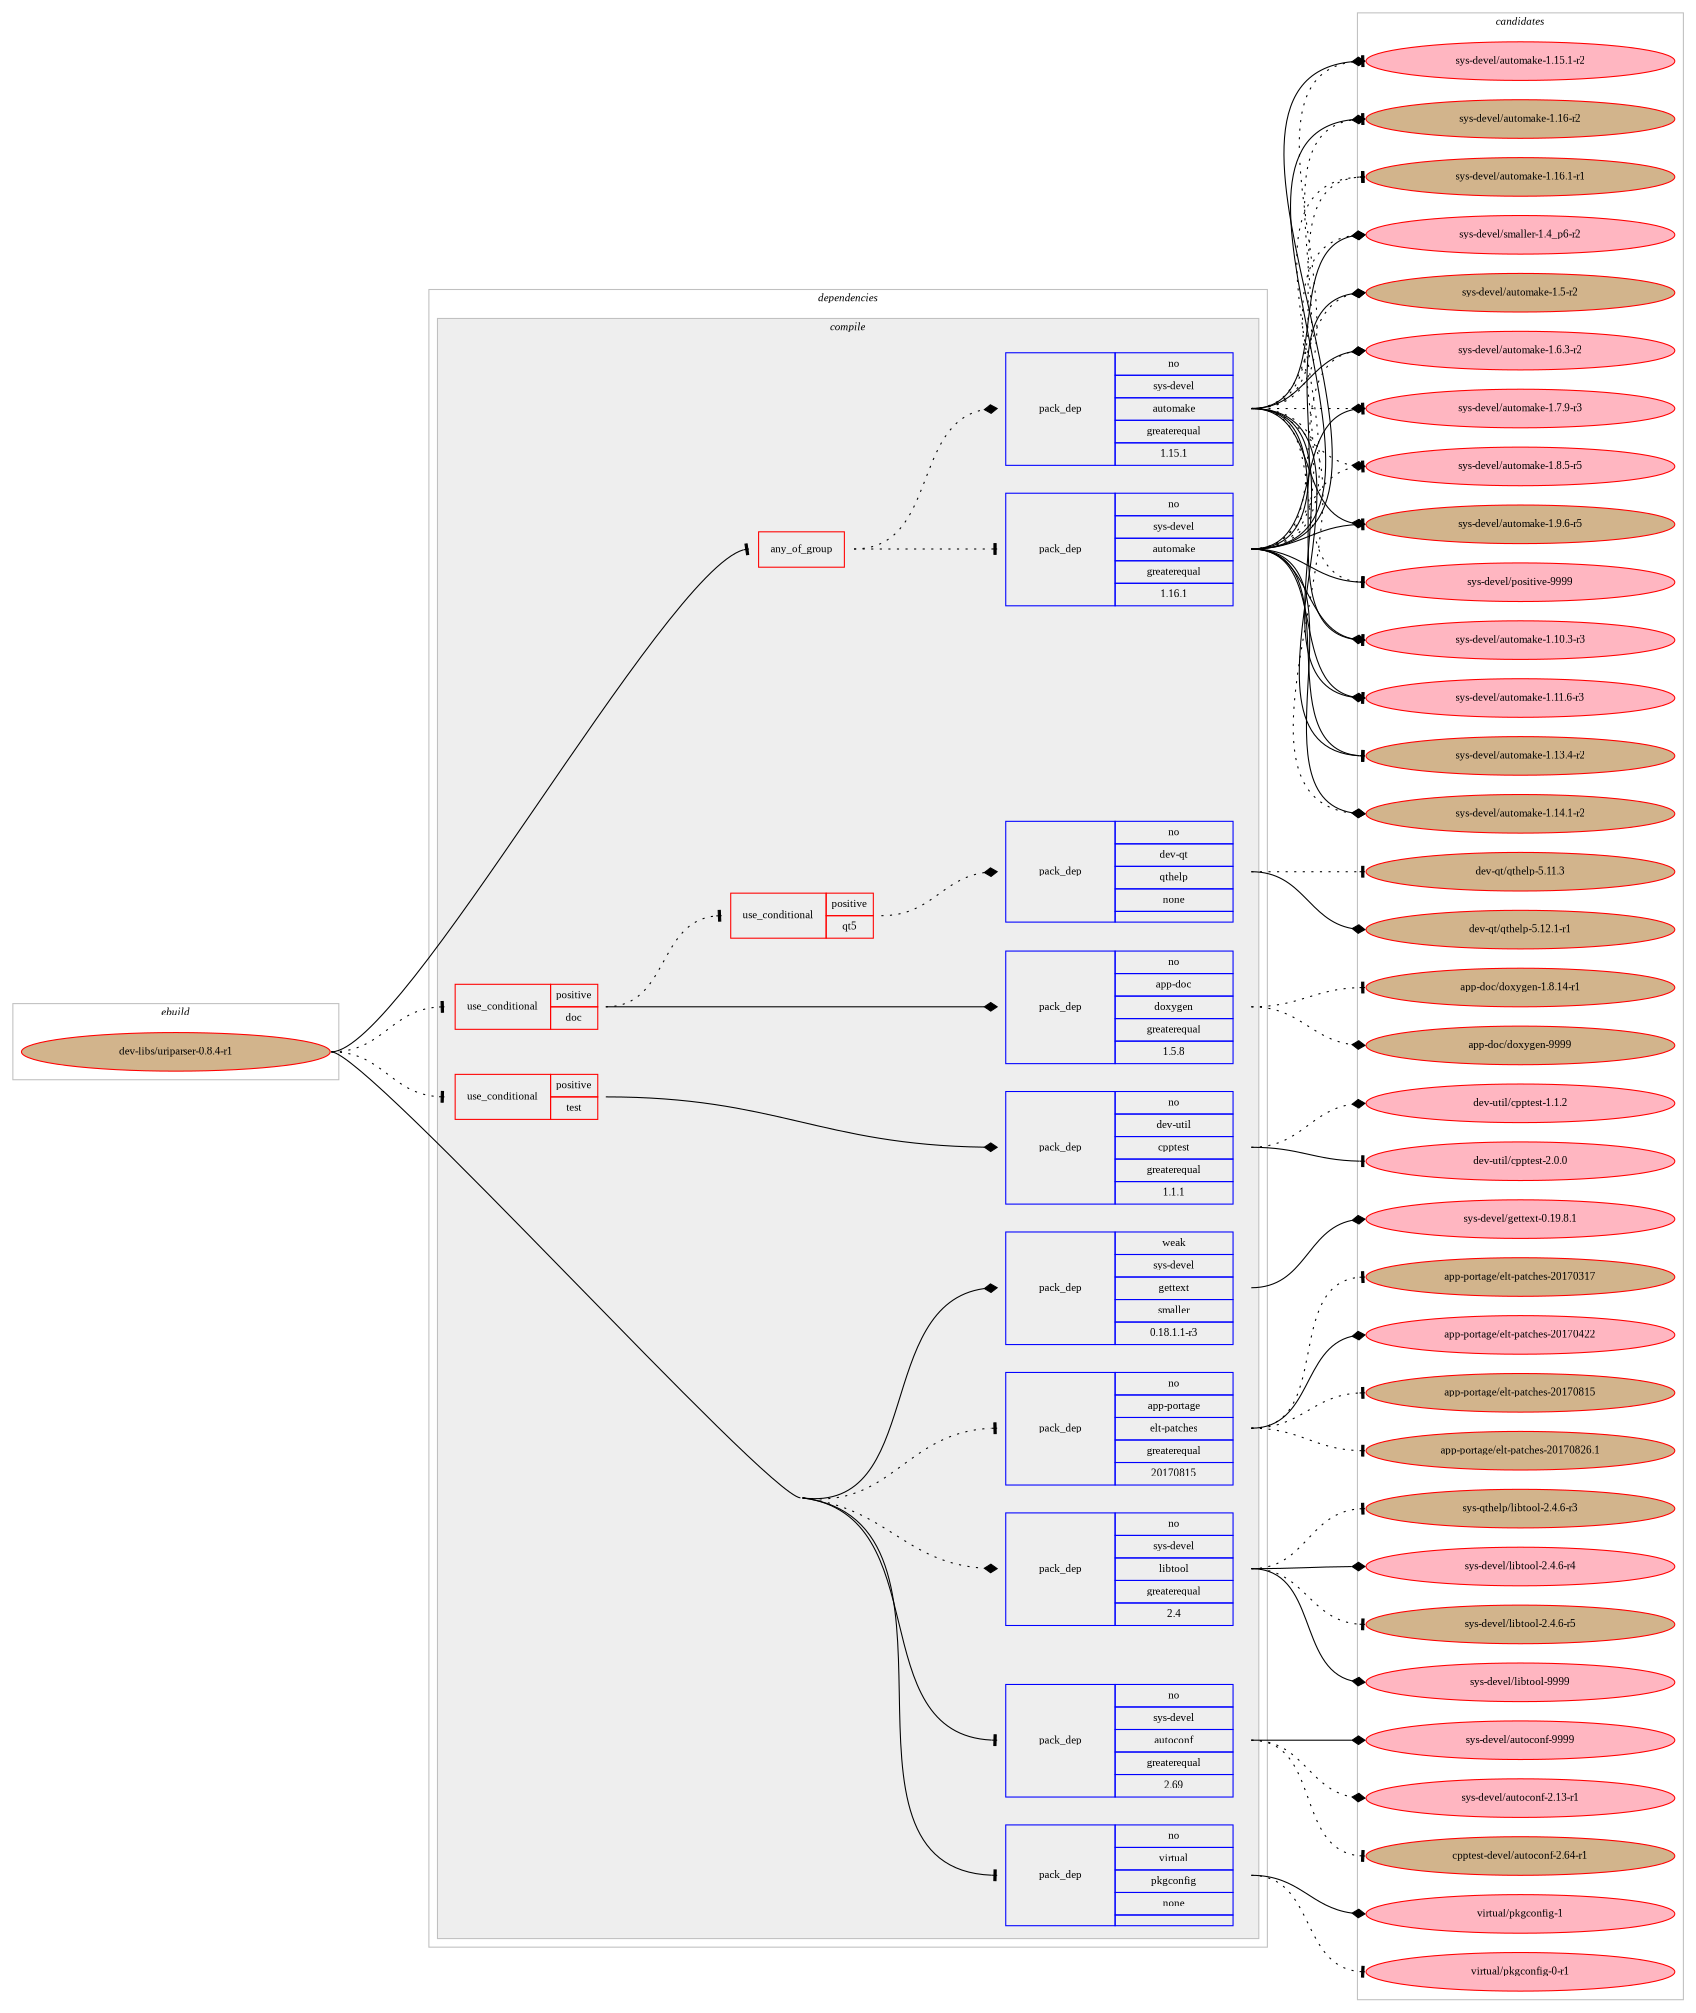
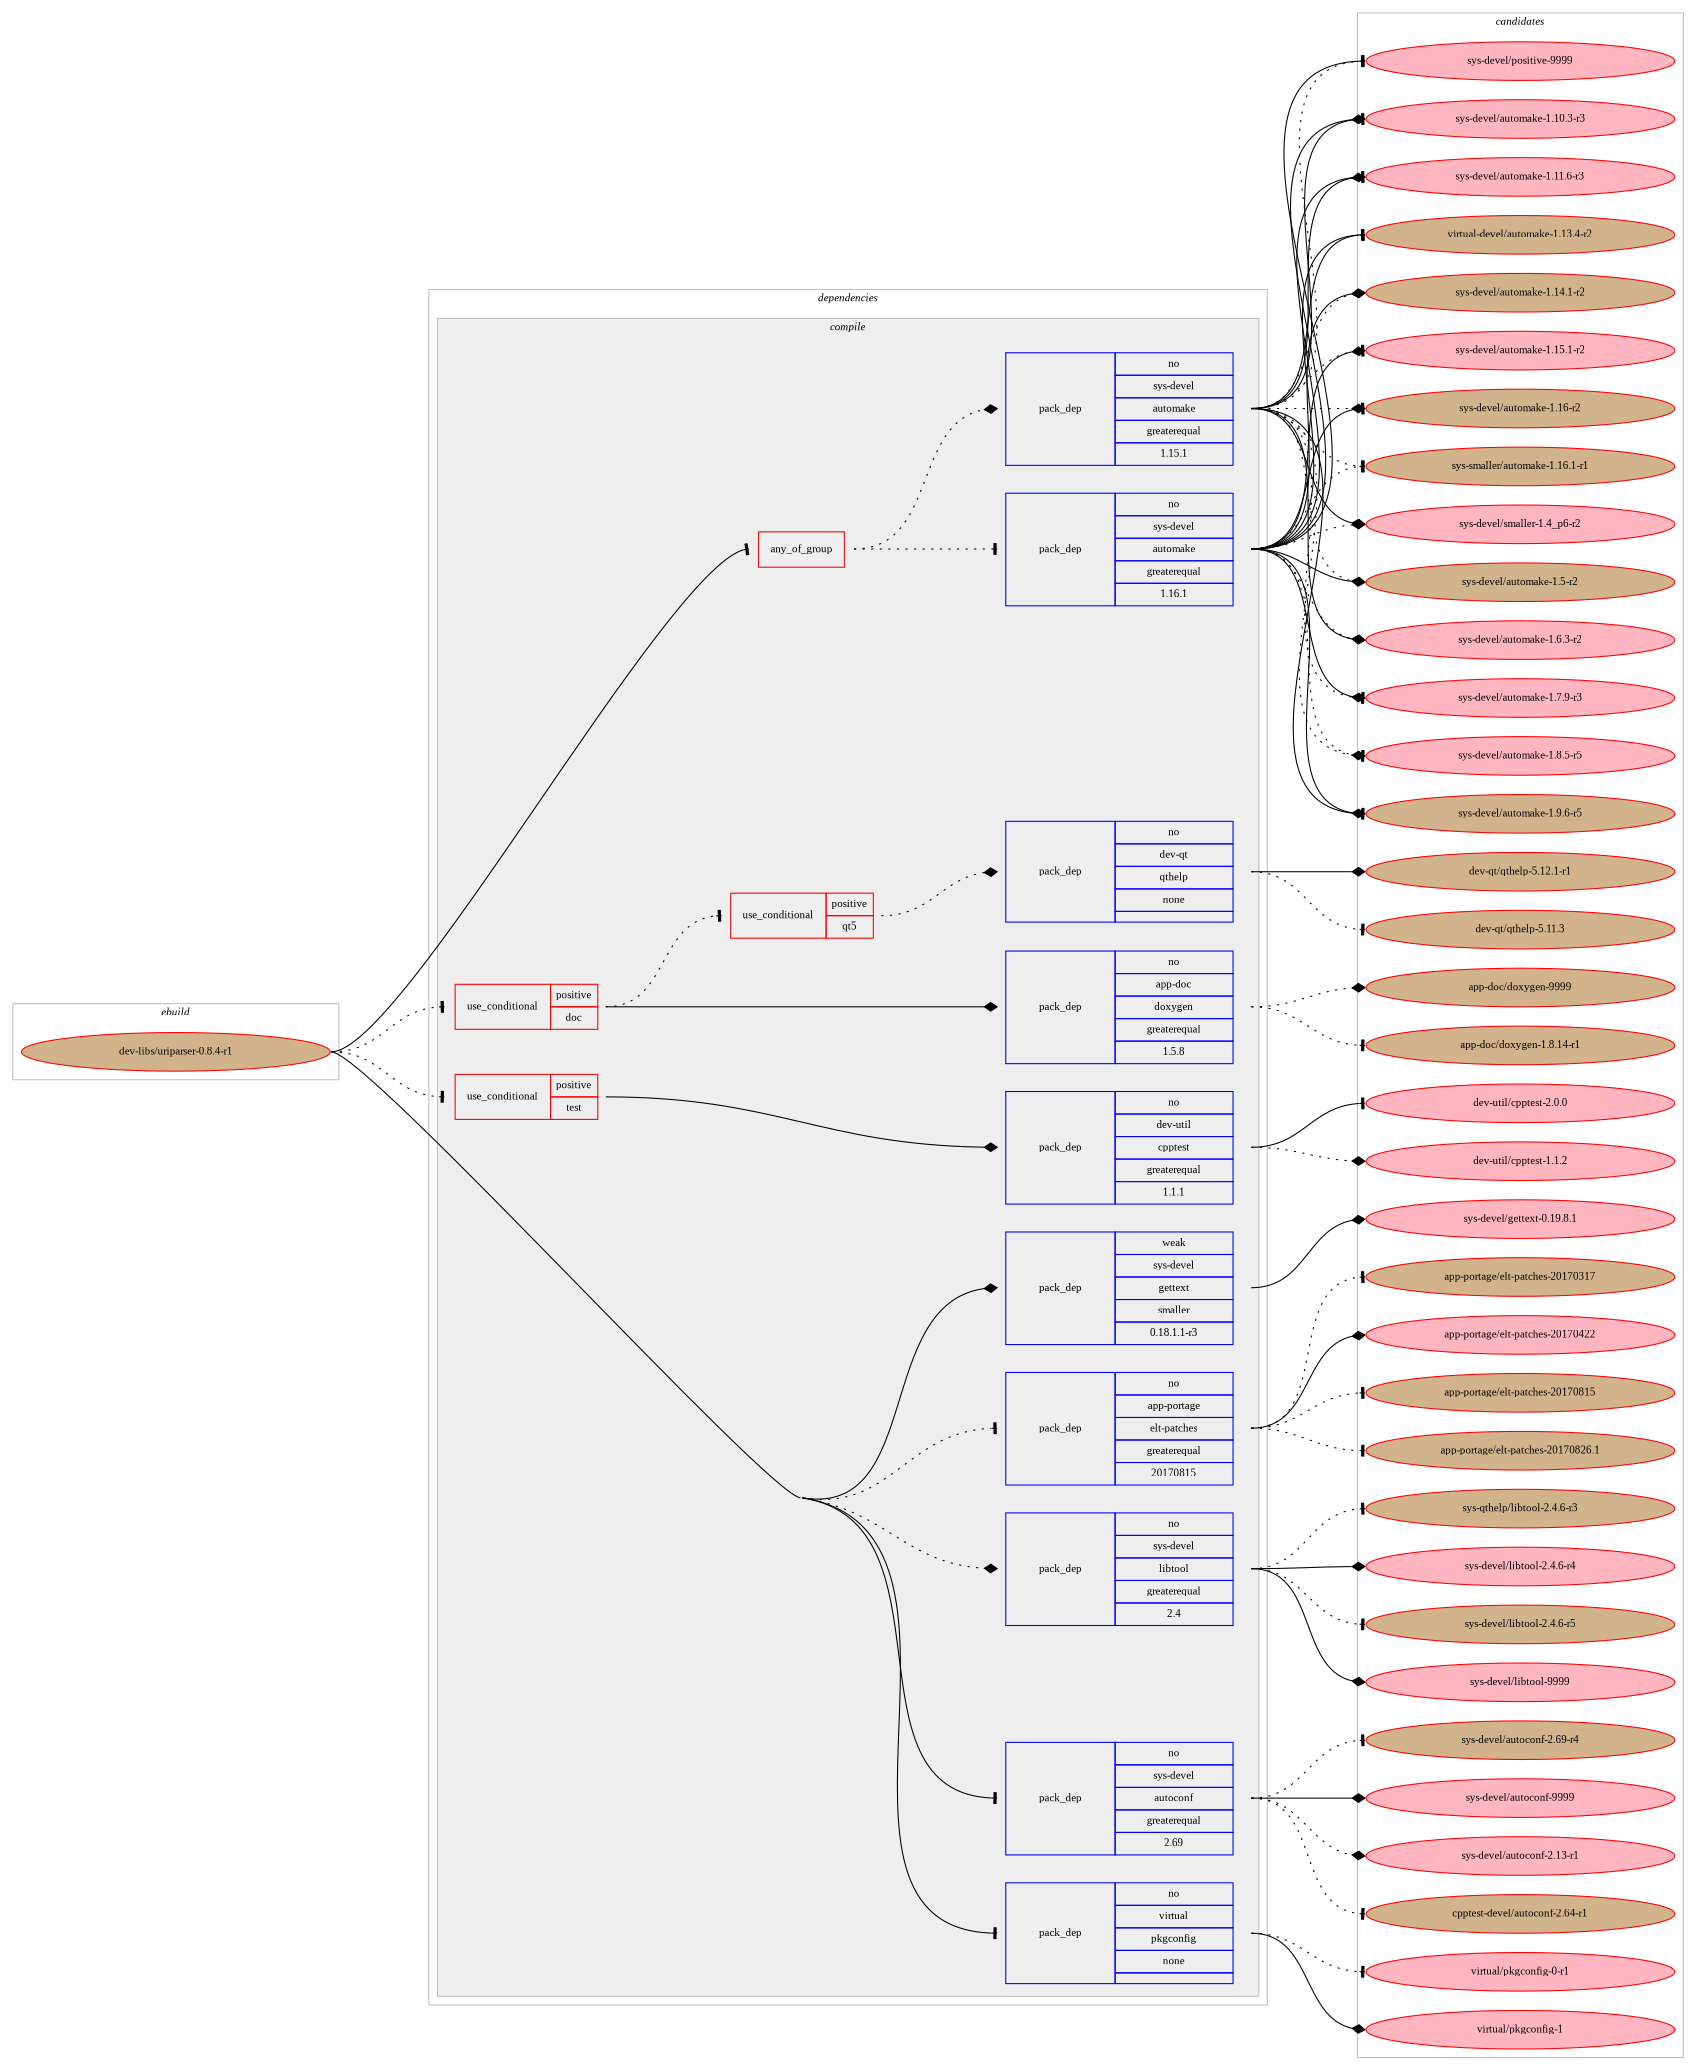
(1520, 177) -> (1520, 466)
(1520, 756) -> (1520, 235)
none -> (1520, 1740)
